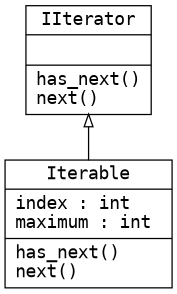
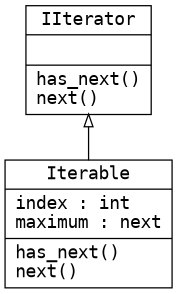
(84, 223) -> (89, 223)
